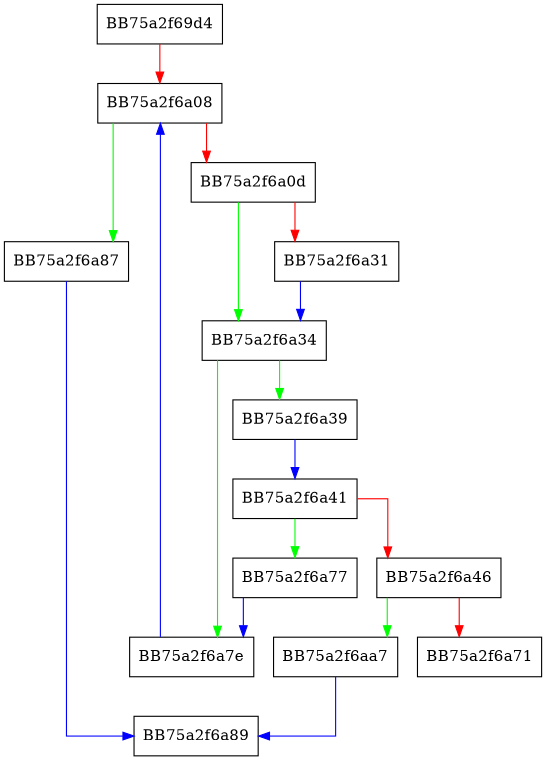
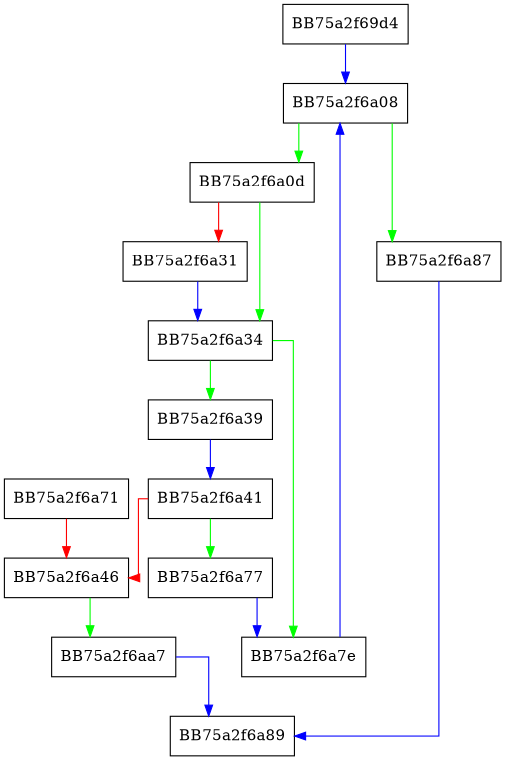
(160, 58) -> (346, 58)
(207, 137) -> (299, 137)
(459, 612) -> (66, 533)
